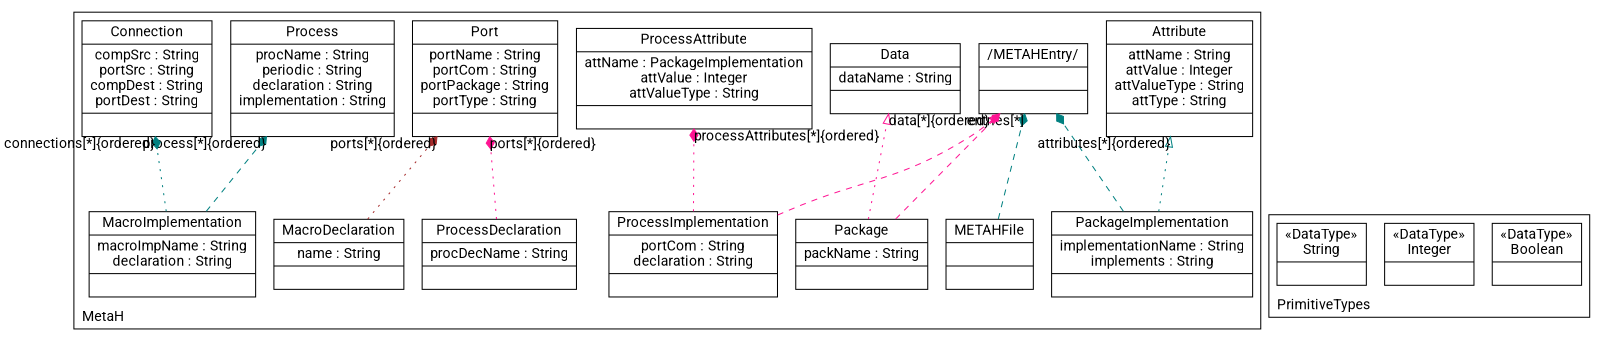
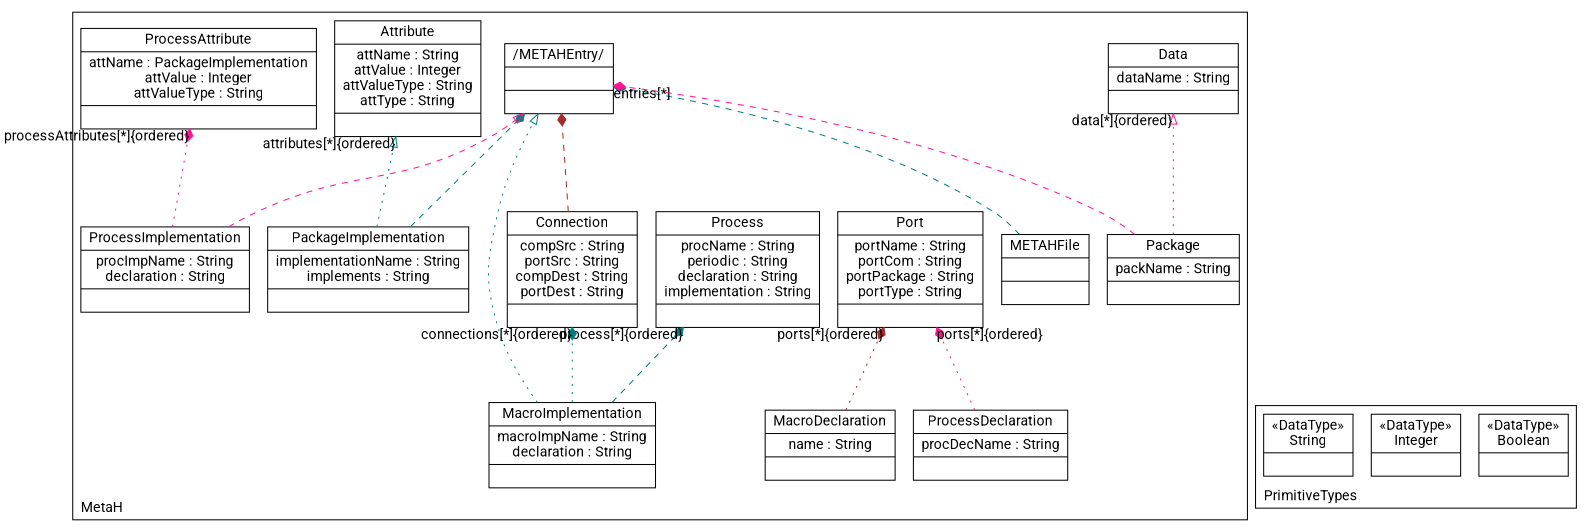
none -> (565, 169)
(693, 246) -> (165, 261)
none -> (489, 264)
